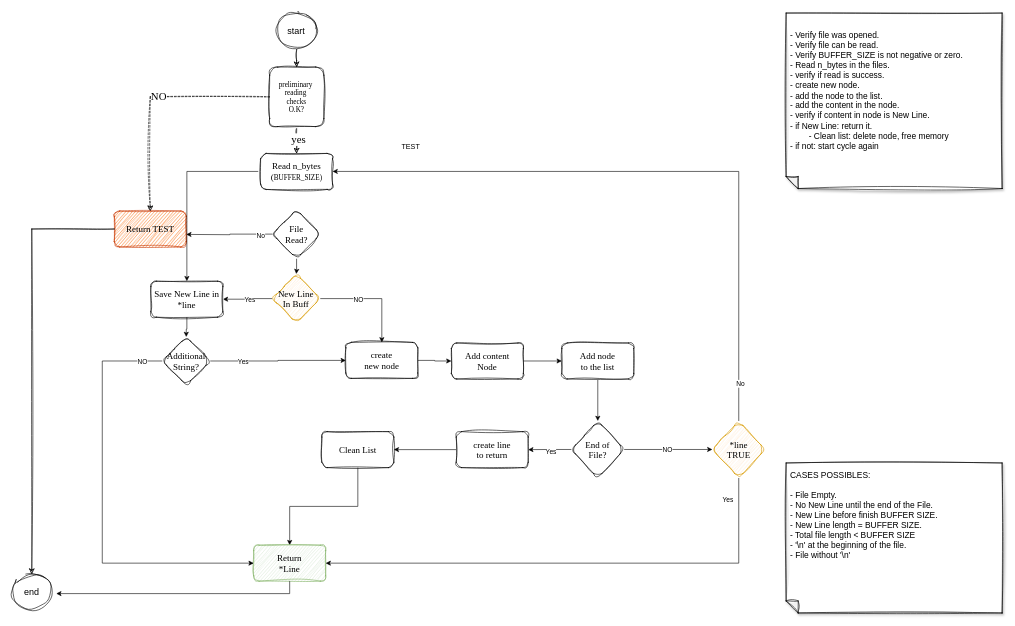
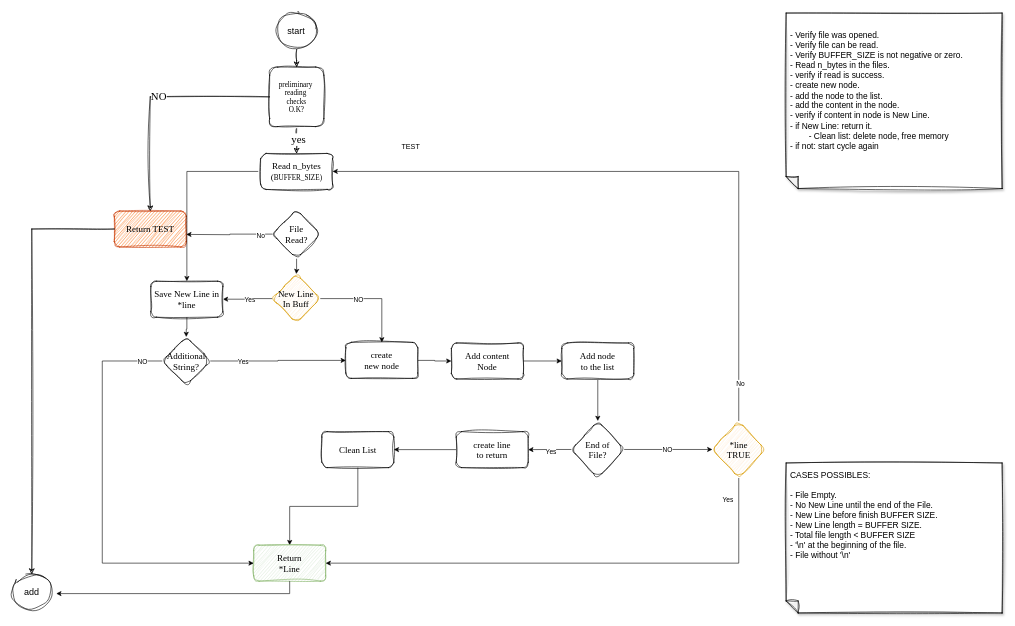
(150, 148) -> (150, 148)
(32, 592) -> (32, 592)
